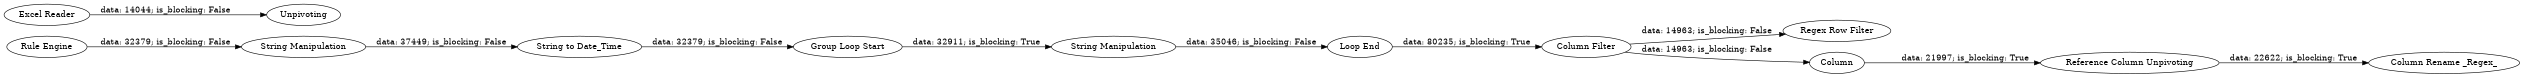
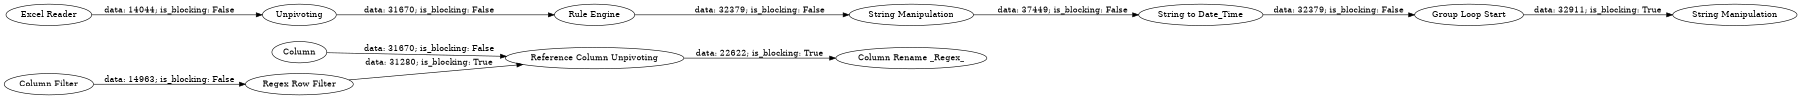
none -> (442, 15)
(1360, 47) -> none
(1966, 58) -> (429, 49)
(1714, 59) -> none
none -> (433, 72)
